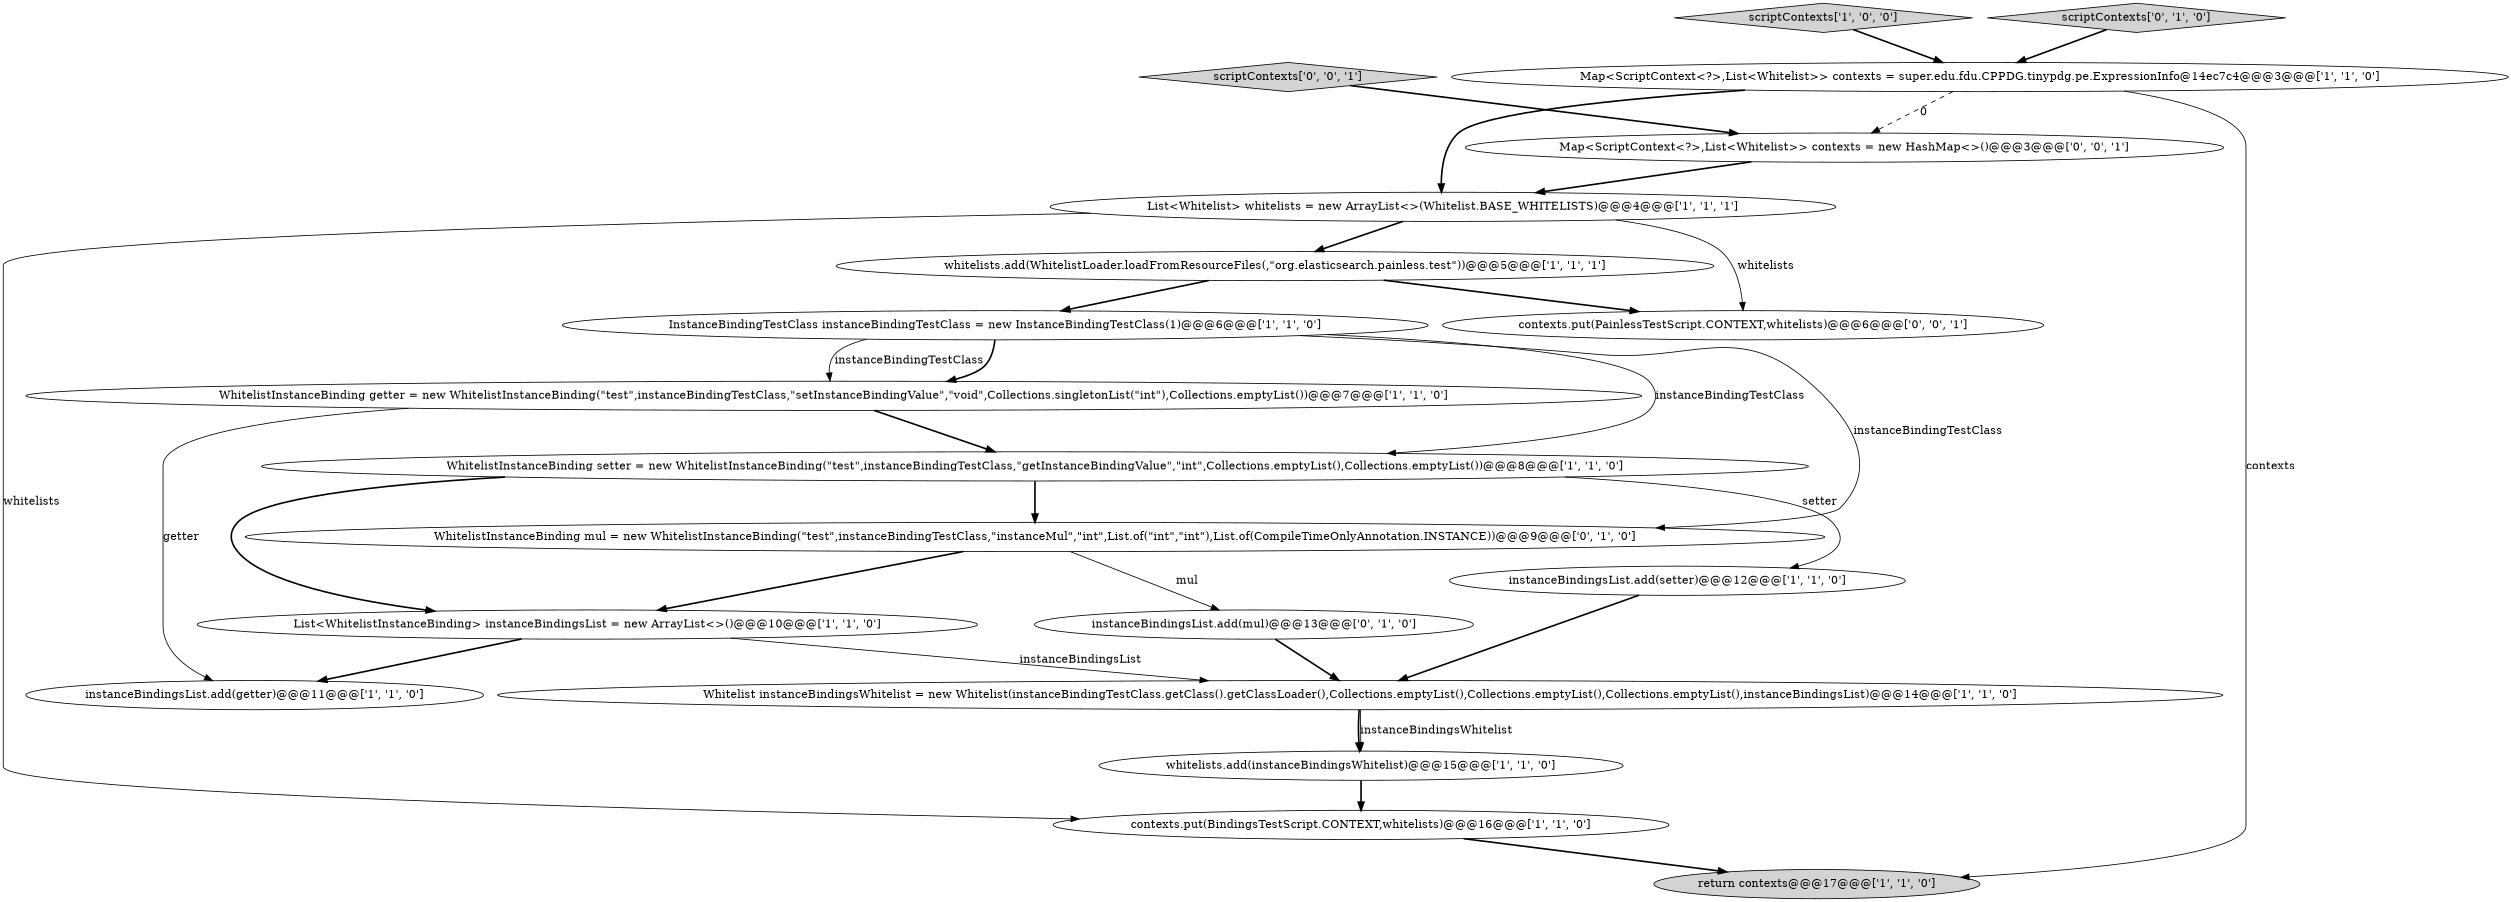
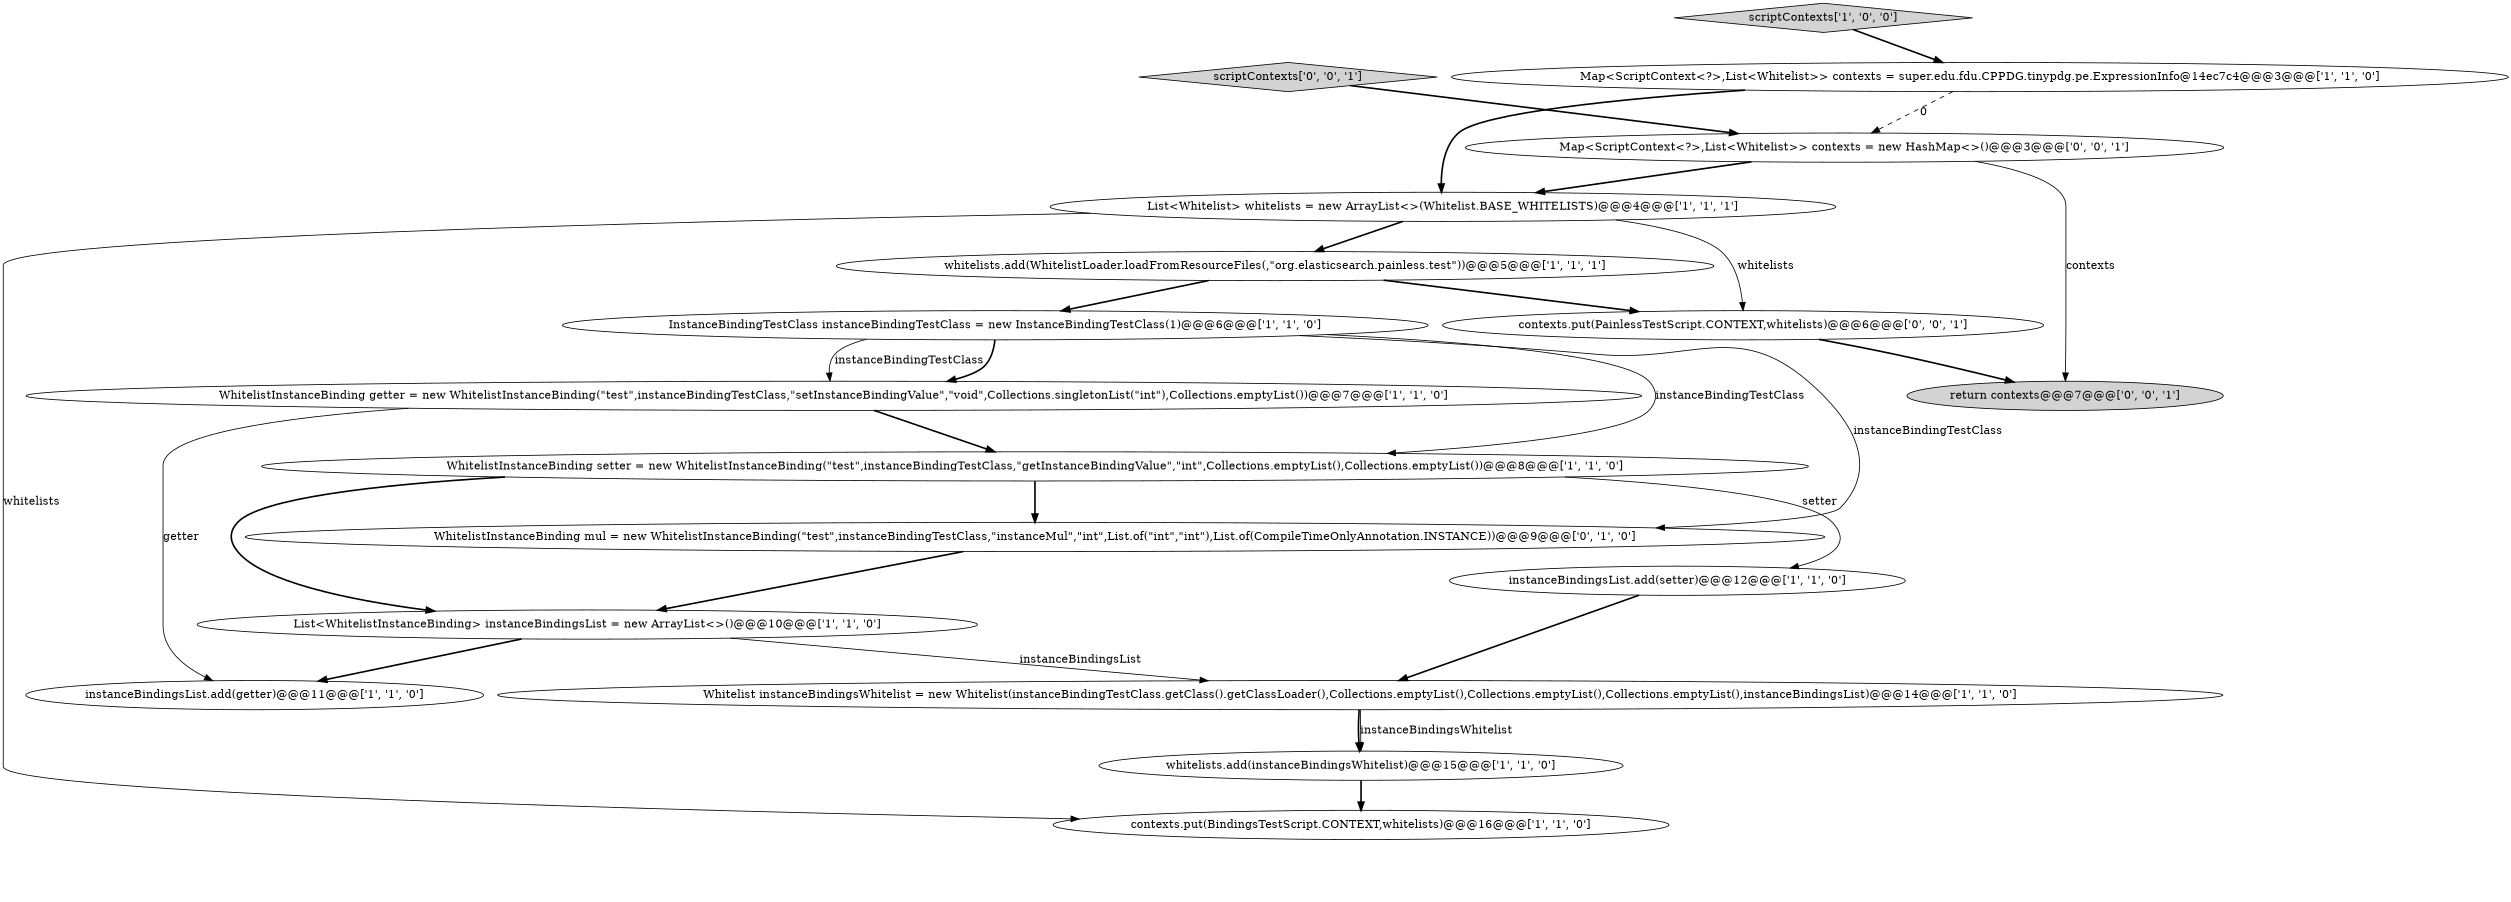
(2136, 18) -> none
none -> (2065, 396)
(1254, 625) -> none
(1817, 884) -> none
